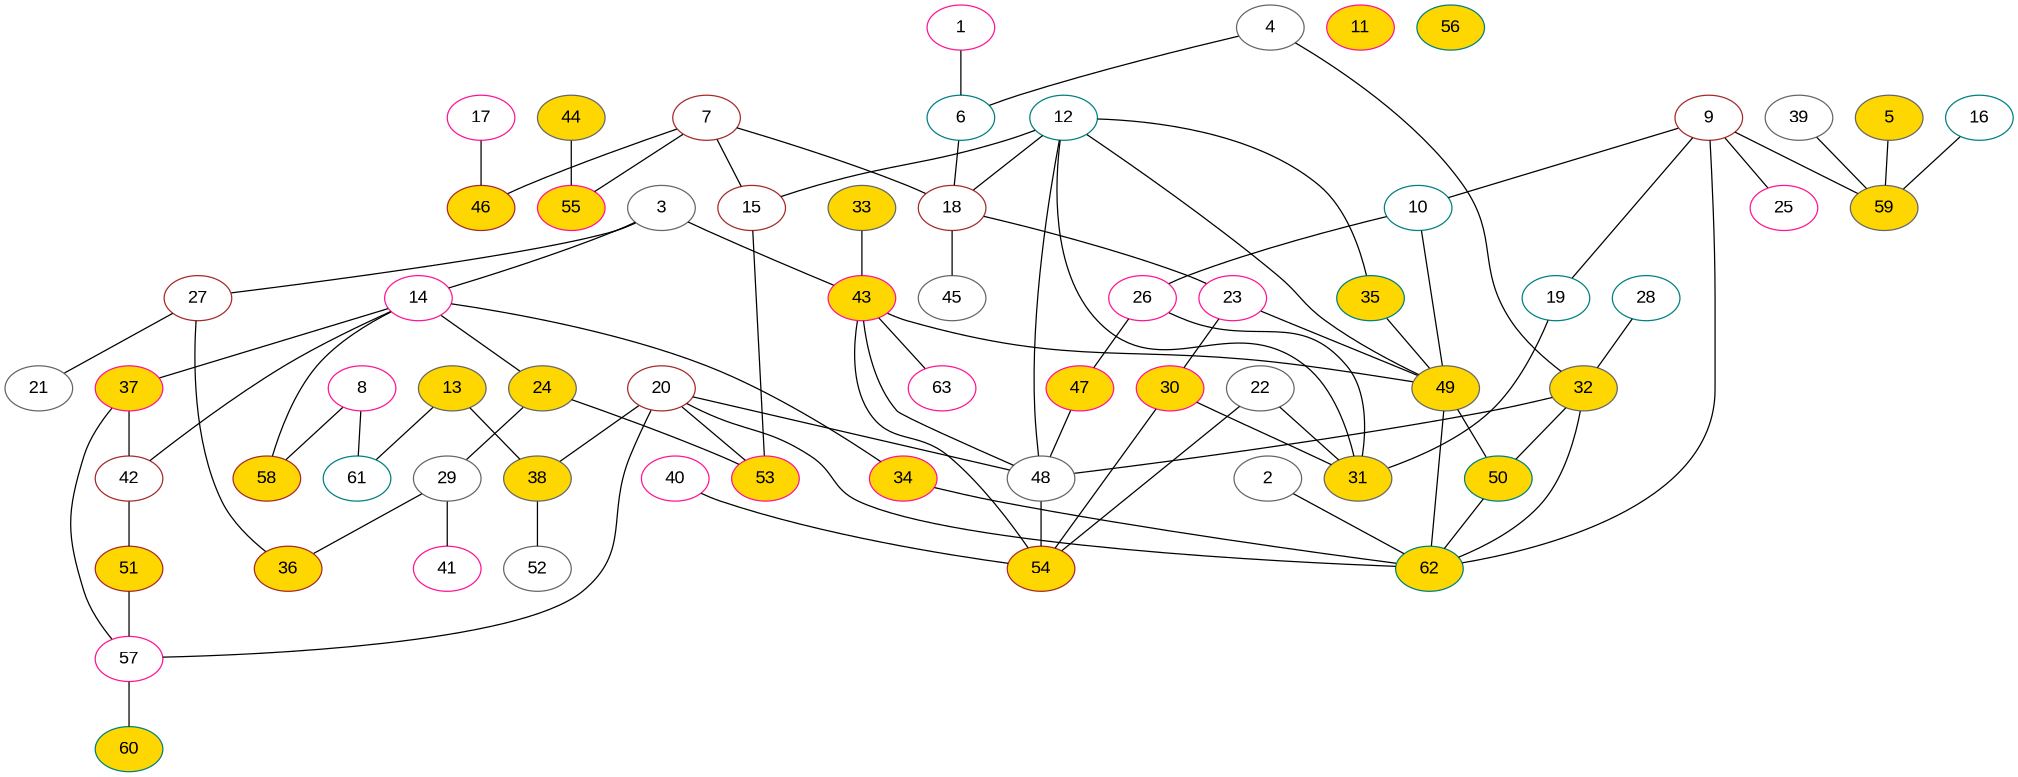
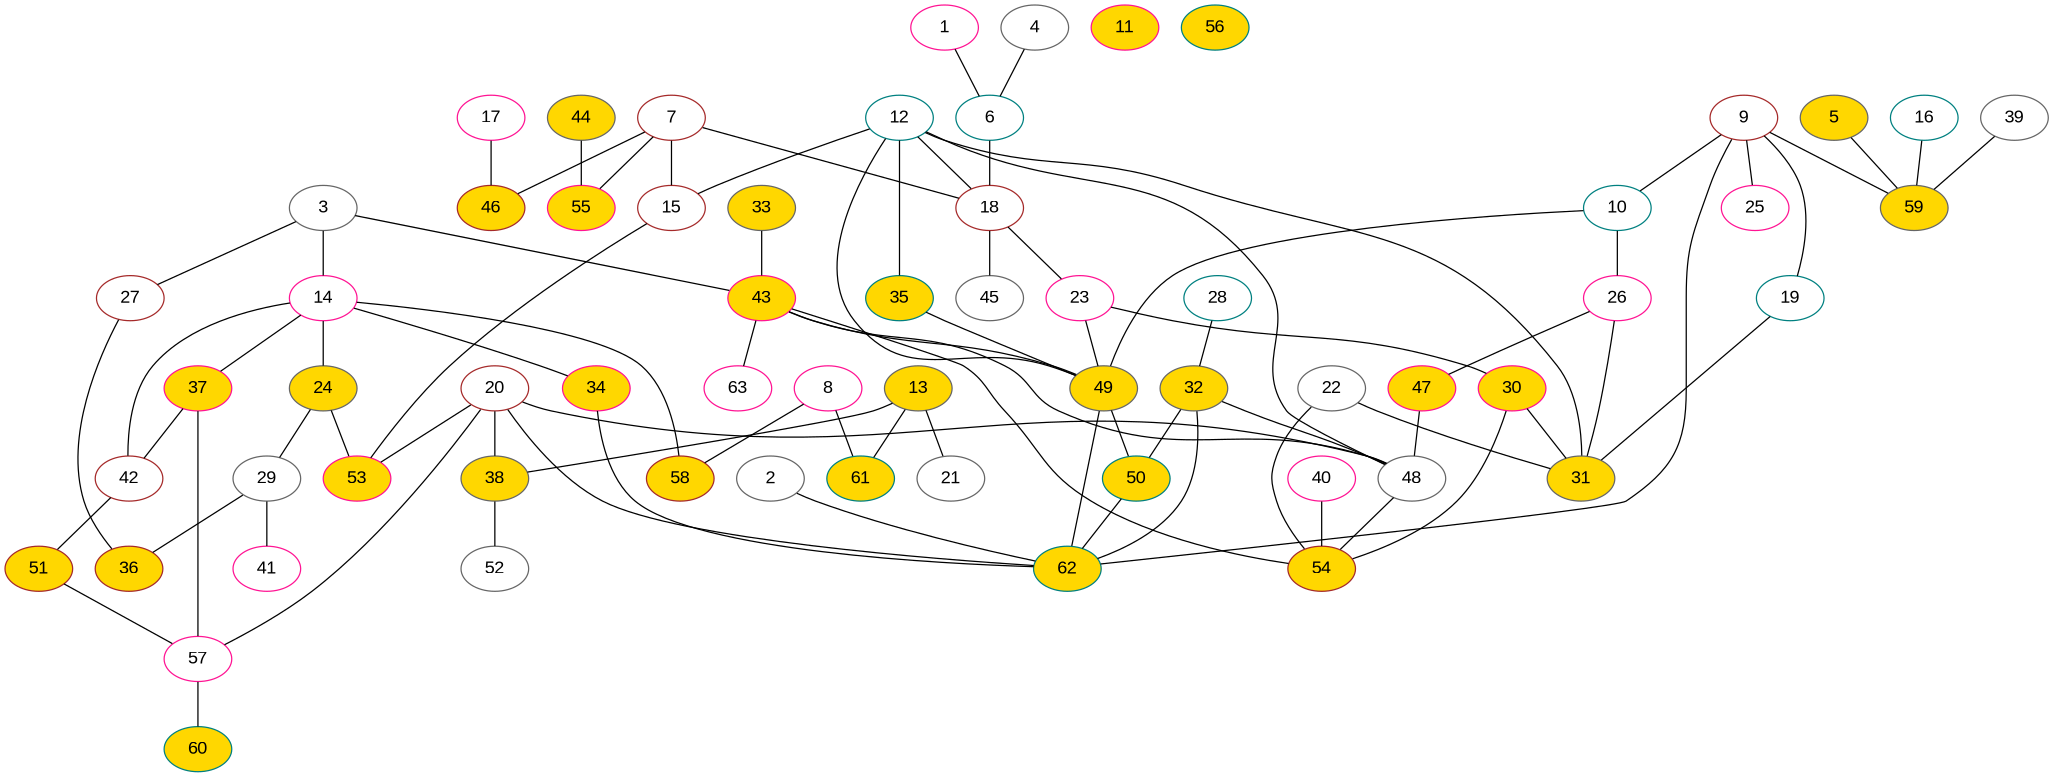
(1462, 183) -> none
(119, 343) -> (936, 438)
(357, 479) -> (861, 479)
